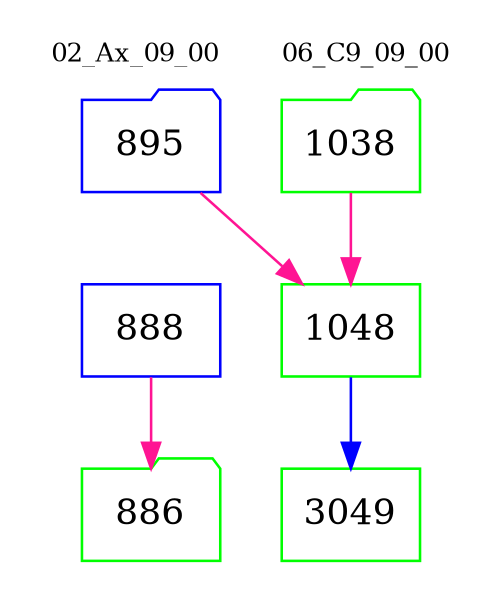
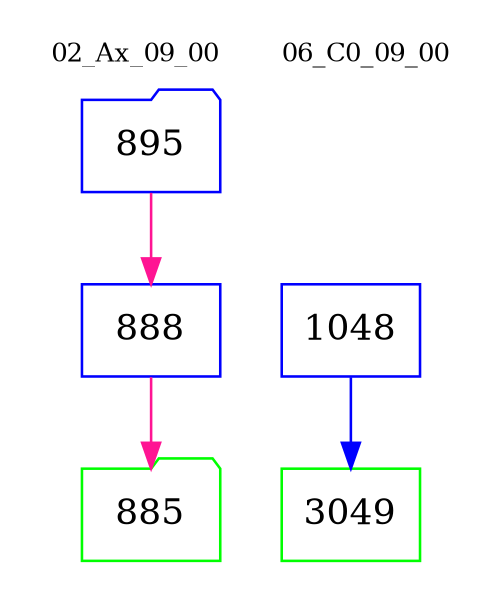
(366, 55) -> (366, 55)
(351, 146) -> none
(225, 215) -> (151, 226)
(351, 330) -> (351, 330)
(151, 515) -> (151, 515)
